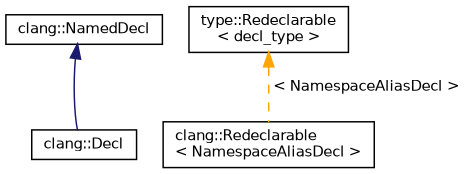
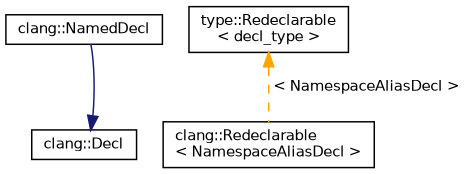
(74, 95) -> (94, 80)
